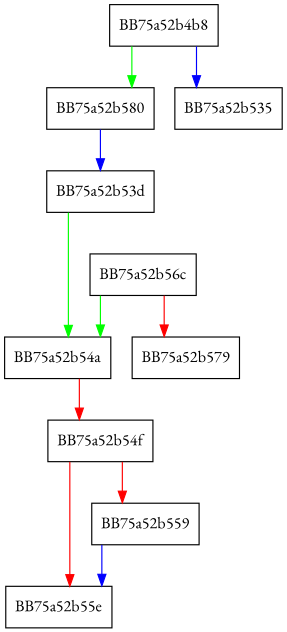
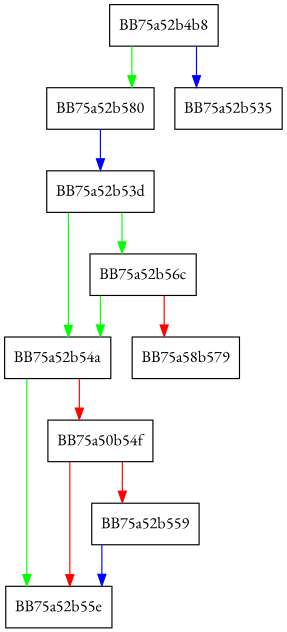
none -> (122, 227)
(186, 358) -> (186, 358)
(100, 441) -> (100, 441)
none -> (27, 477)
